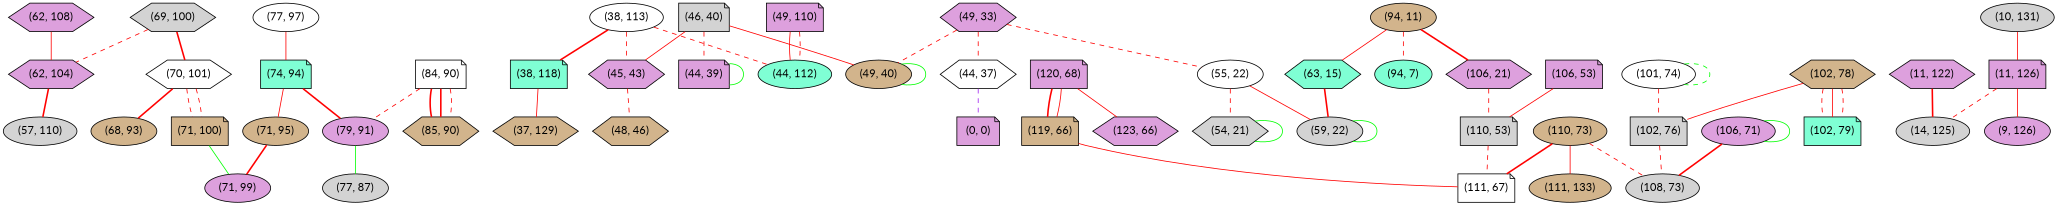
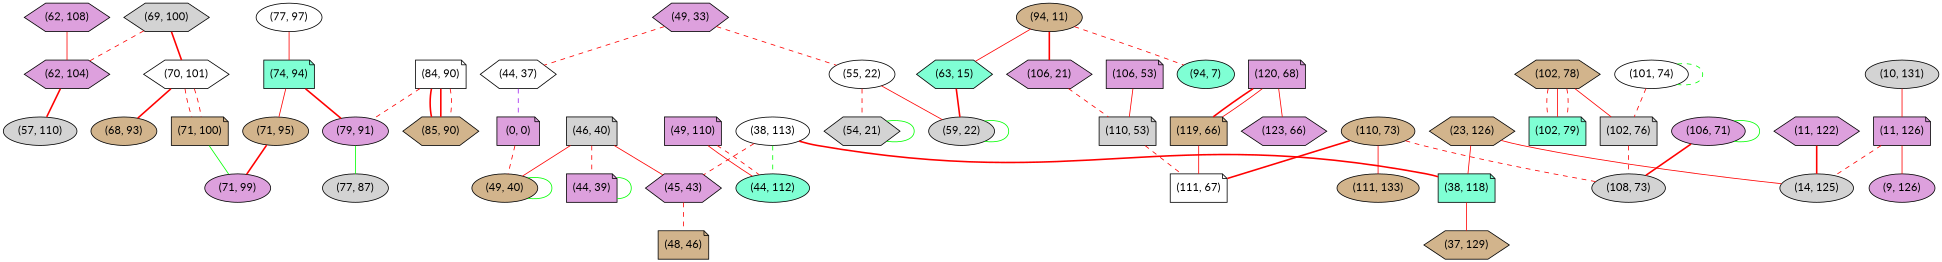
(711, 46) -> (773, 160)
(927, 46) -> (512, 160)
(630, 131) -> (683, 245)
none -> (1472, 131)
